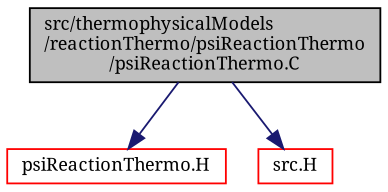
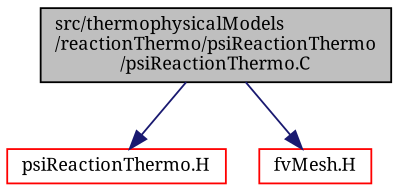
(295, 166) -> (315, 166)
